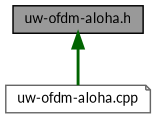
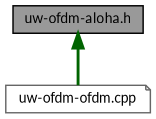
(78, 99) -> (78, 99)
